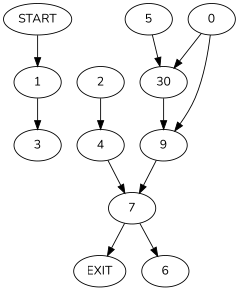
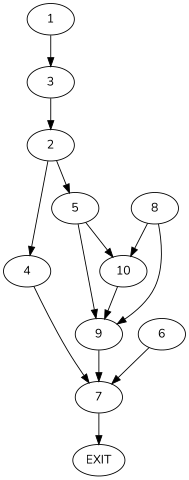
(38, 19) -> none
(212, 19) -> (155, 208)
(164, 82) -> (123, 271)
none -> (51, 109)
none -> (61, 173)
(147, 236) -> (134, 363)
none -> (86, 267)
